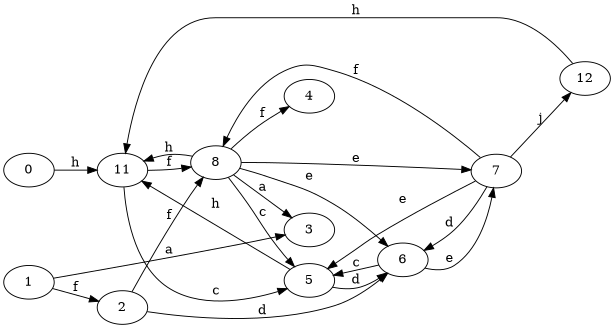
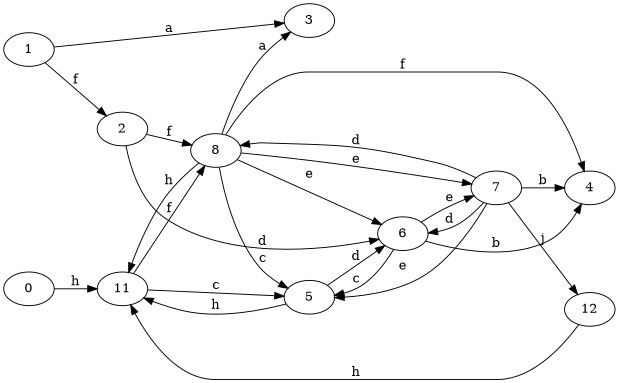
(356, 71) -> (356, 141)
none -> (538, 188)
none -> (508, 251)
